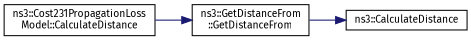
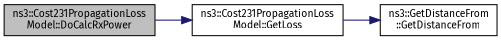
(80, 20) -> (268, 20)
none -> (80, 20)
(407, 20) -> none
